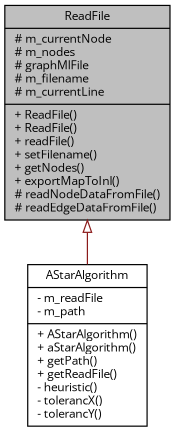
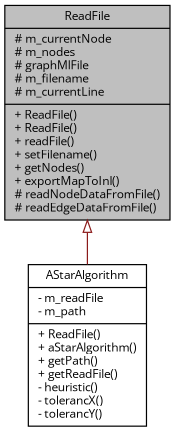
(87, 335) -> (69, 335)
